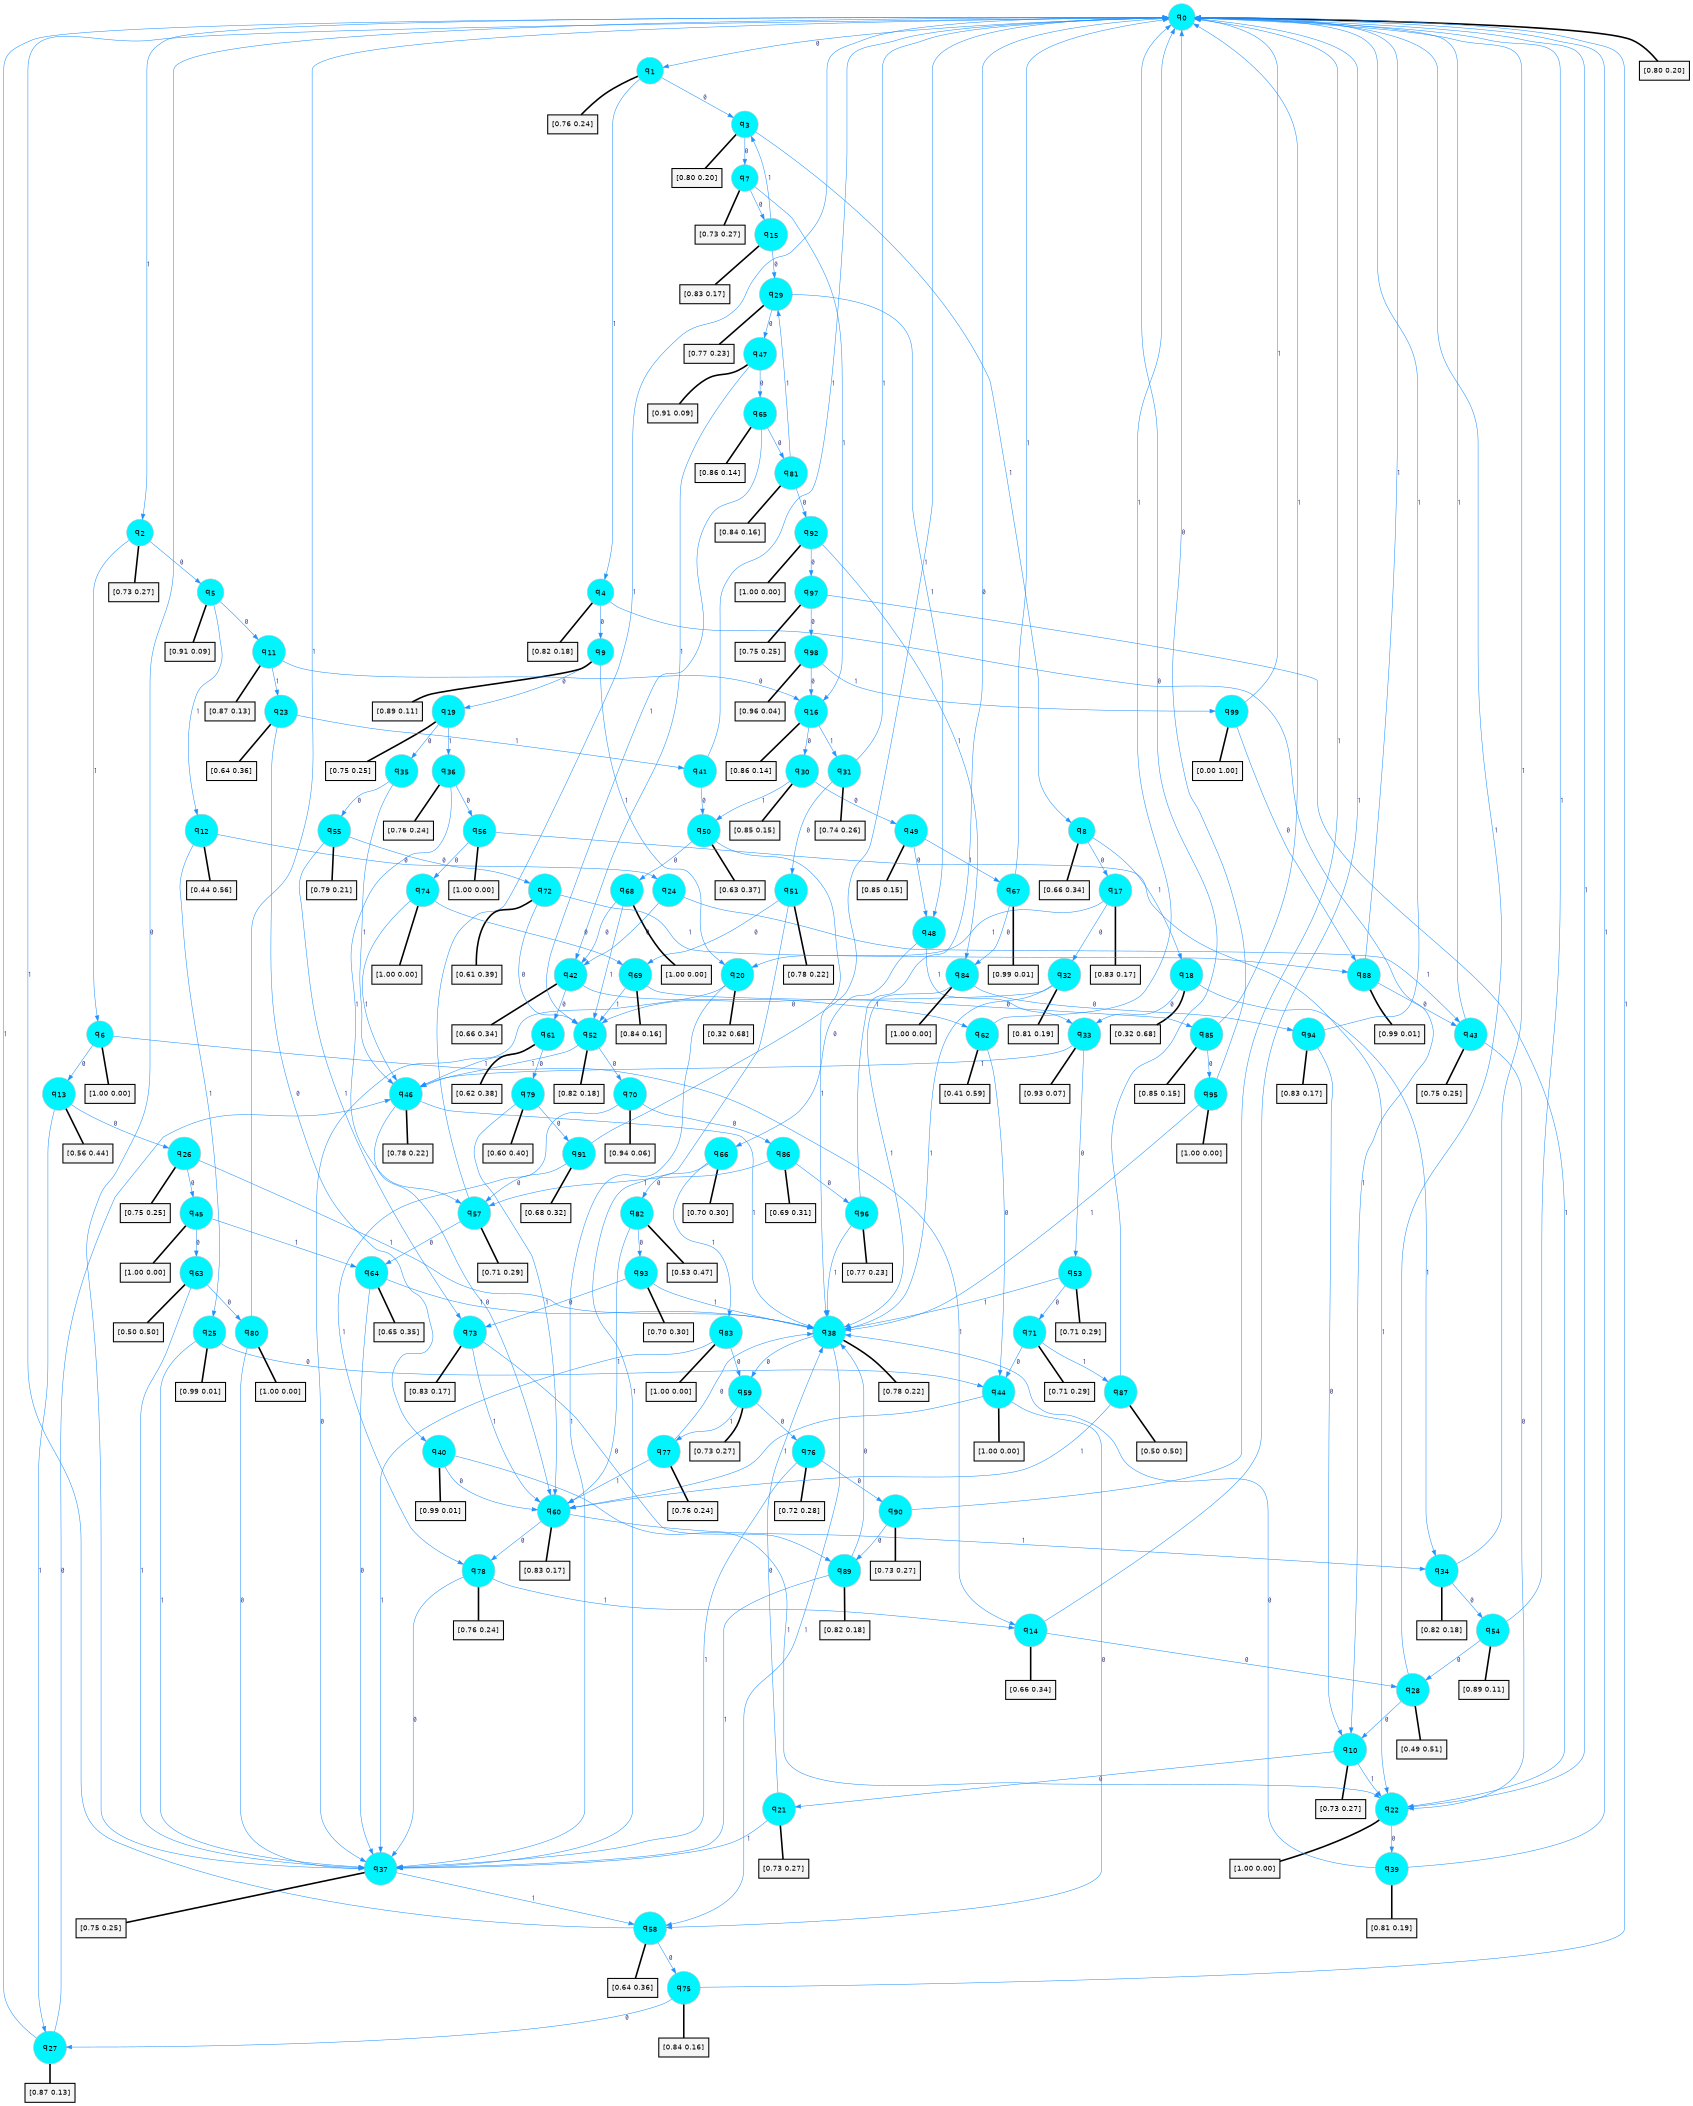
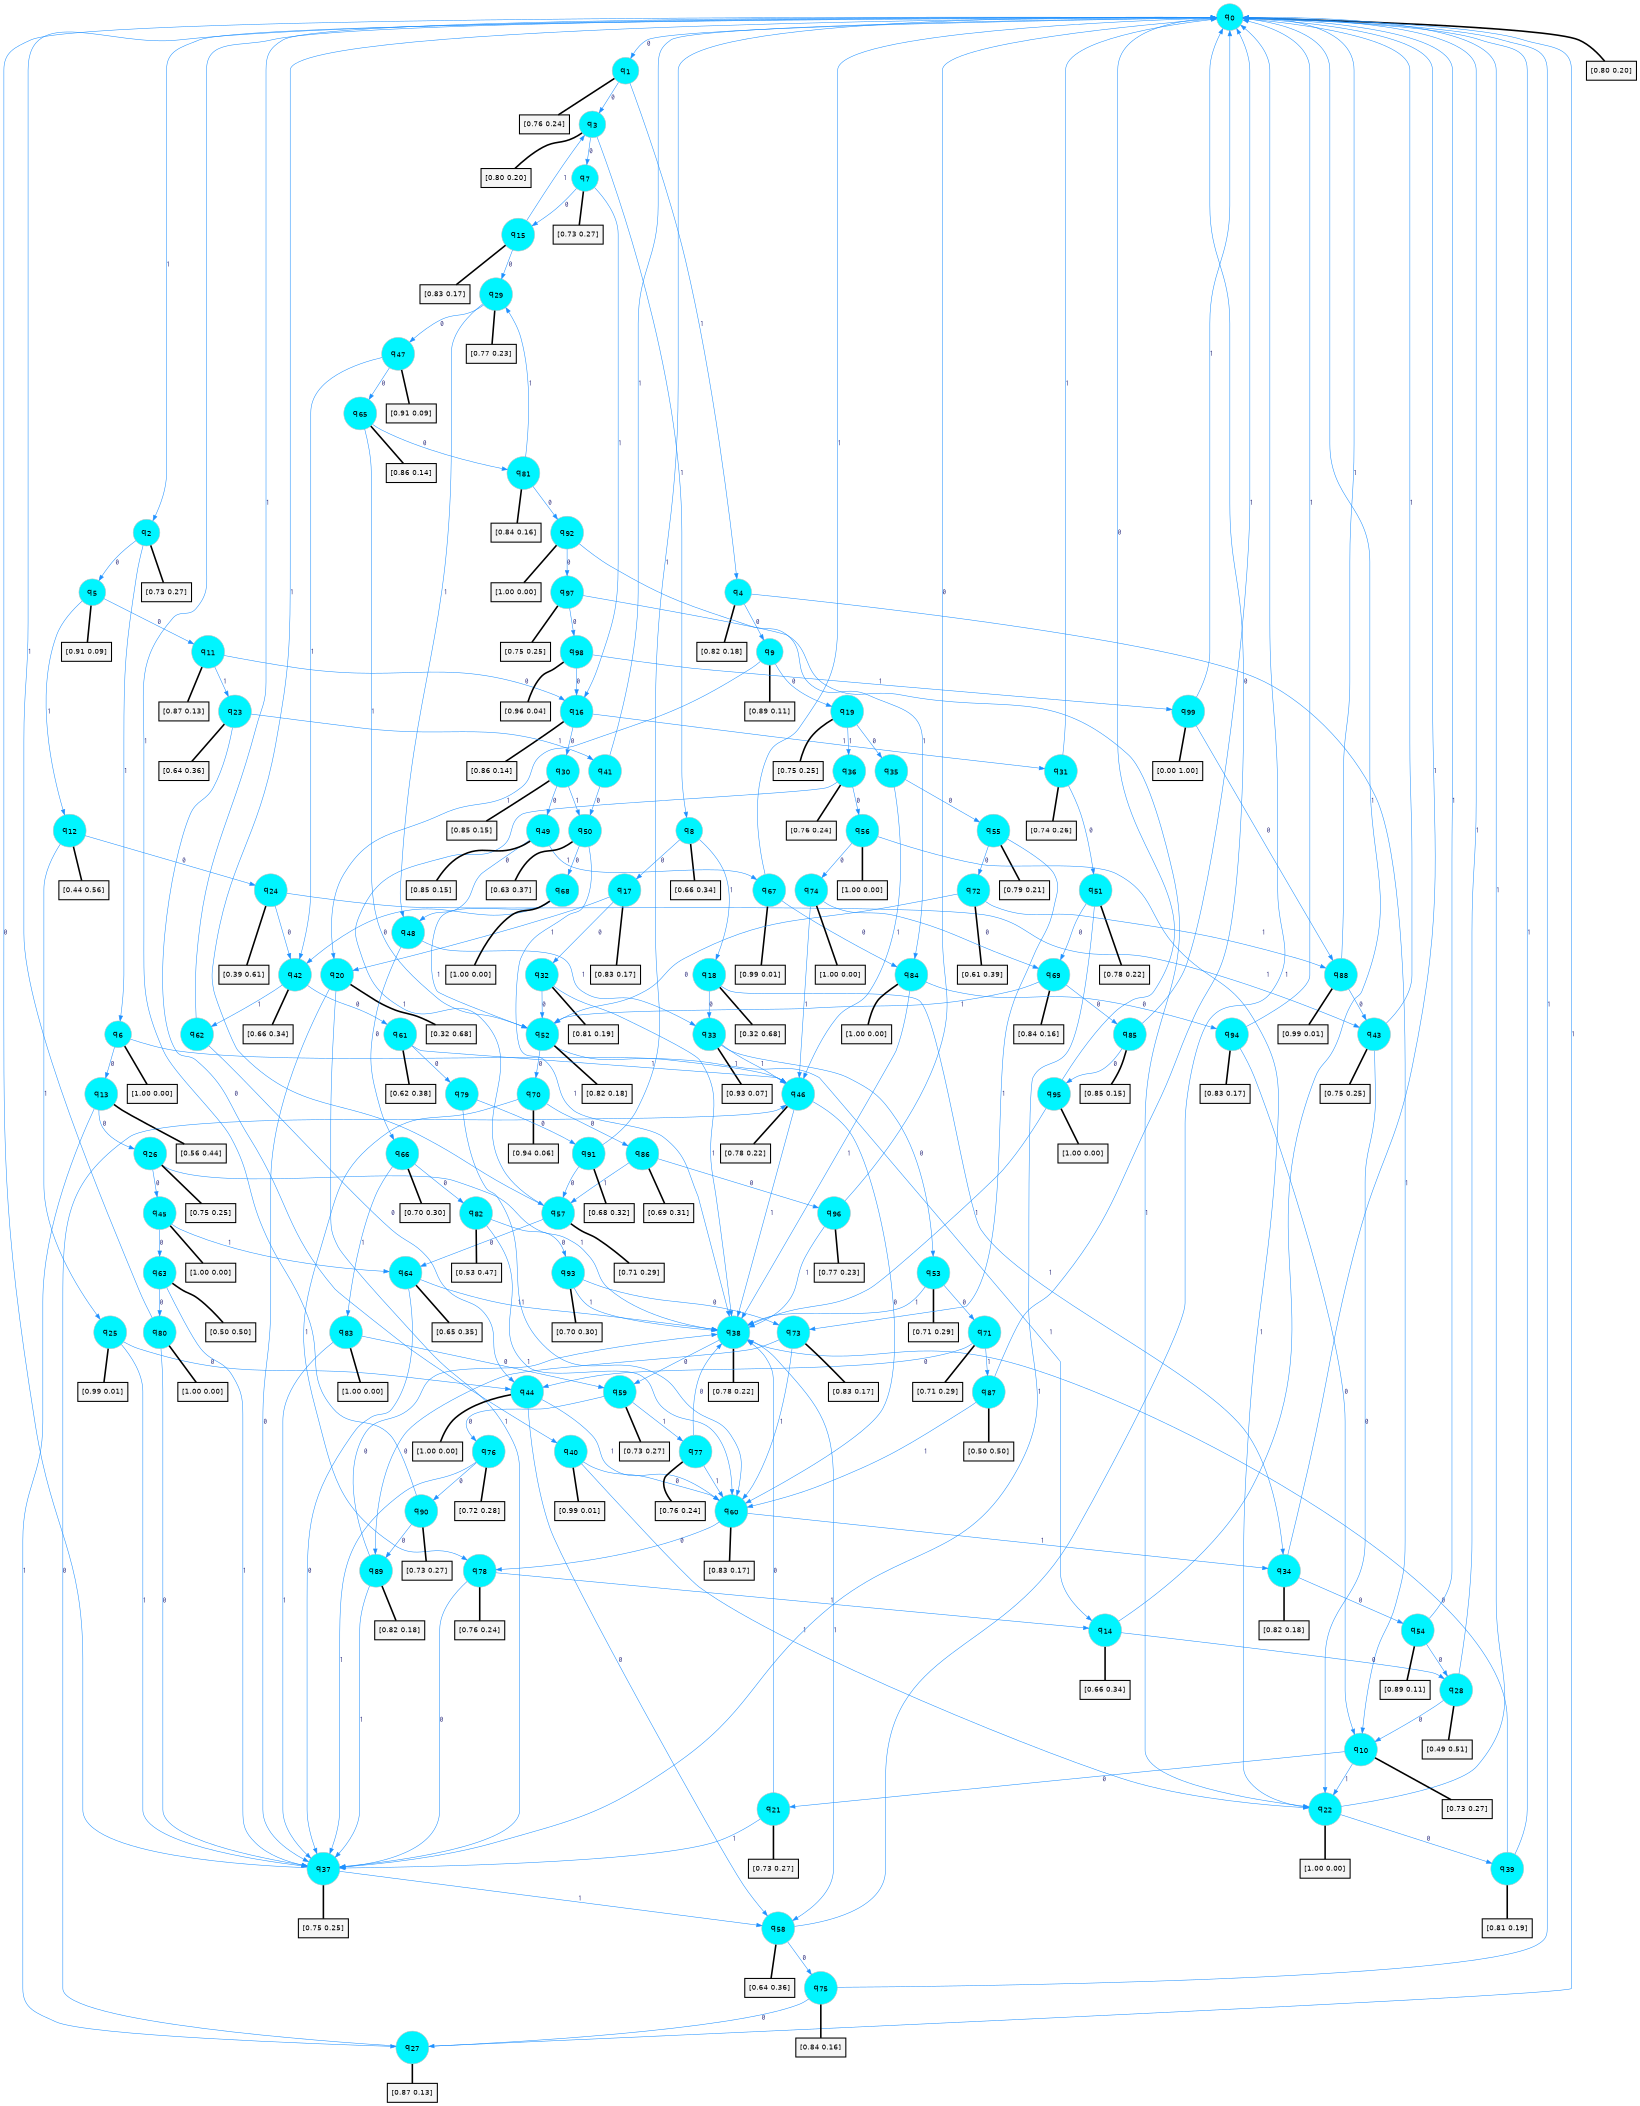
none -> (244, 975)
(965, 1094) -> none
(508, 1154) -> none
